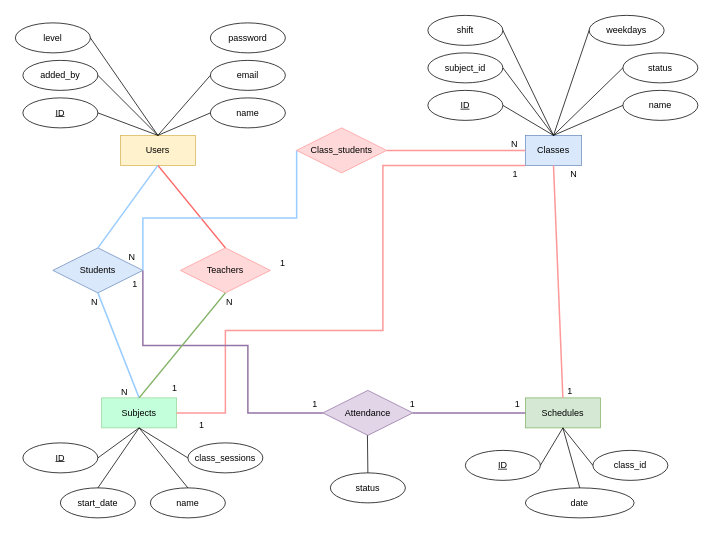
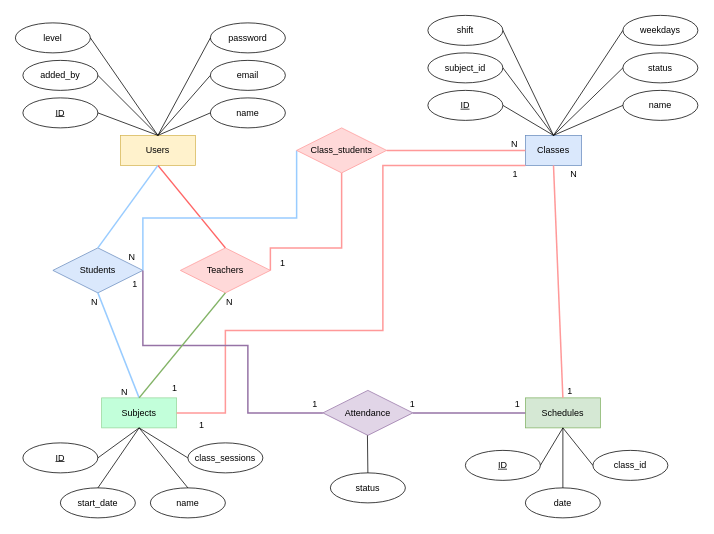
(627, 30) -> (660, 30)
none -> (187, 80)
none -> (333, 248)
(580, 503) -> (563, 503)
